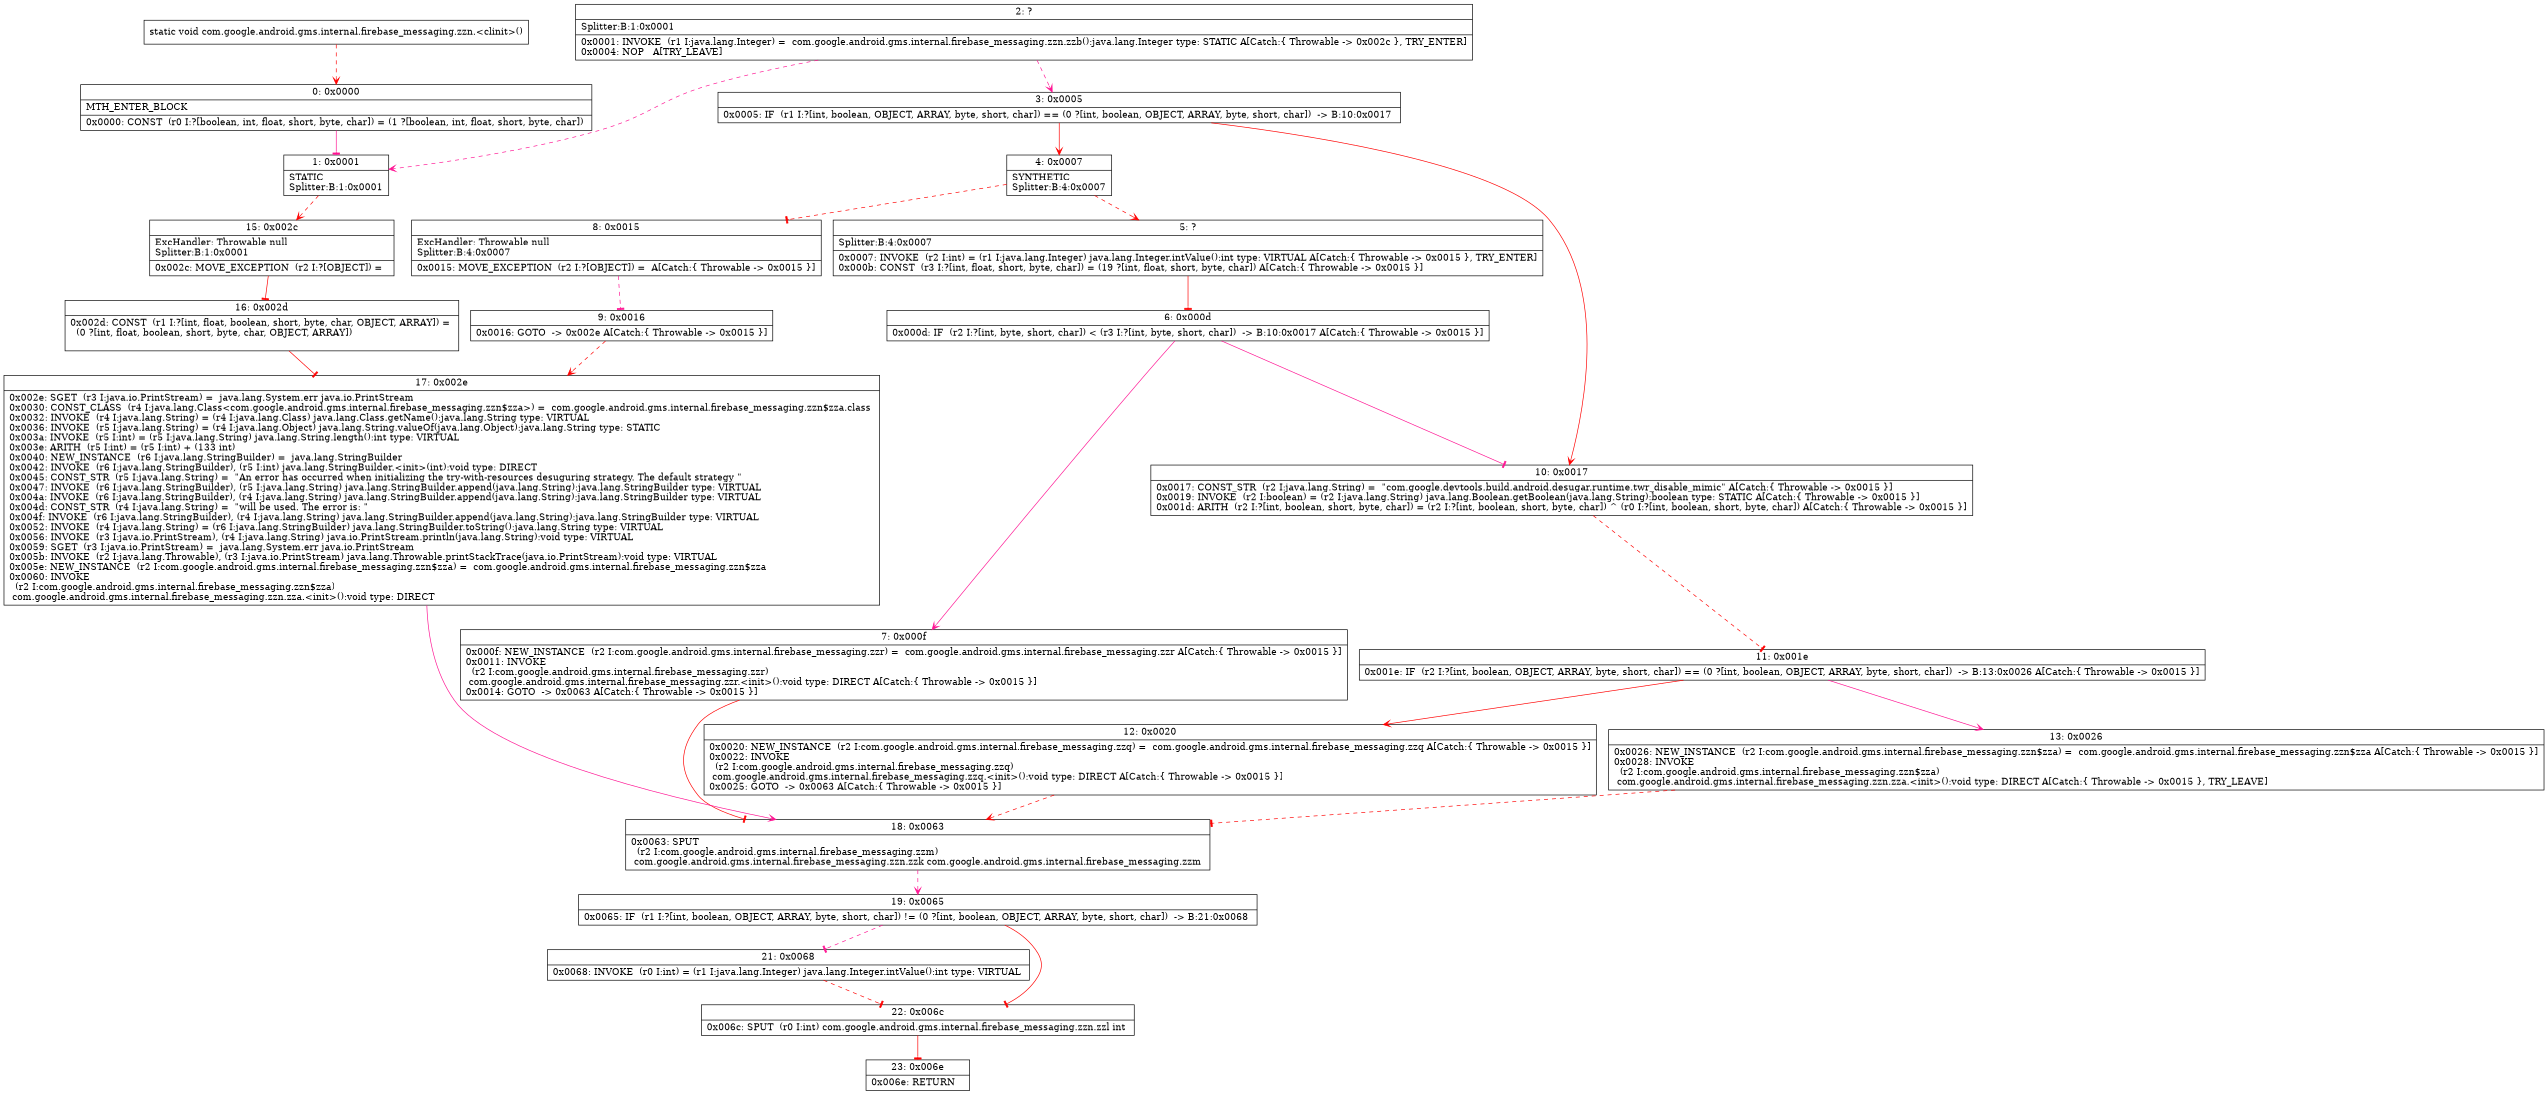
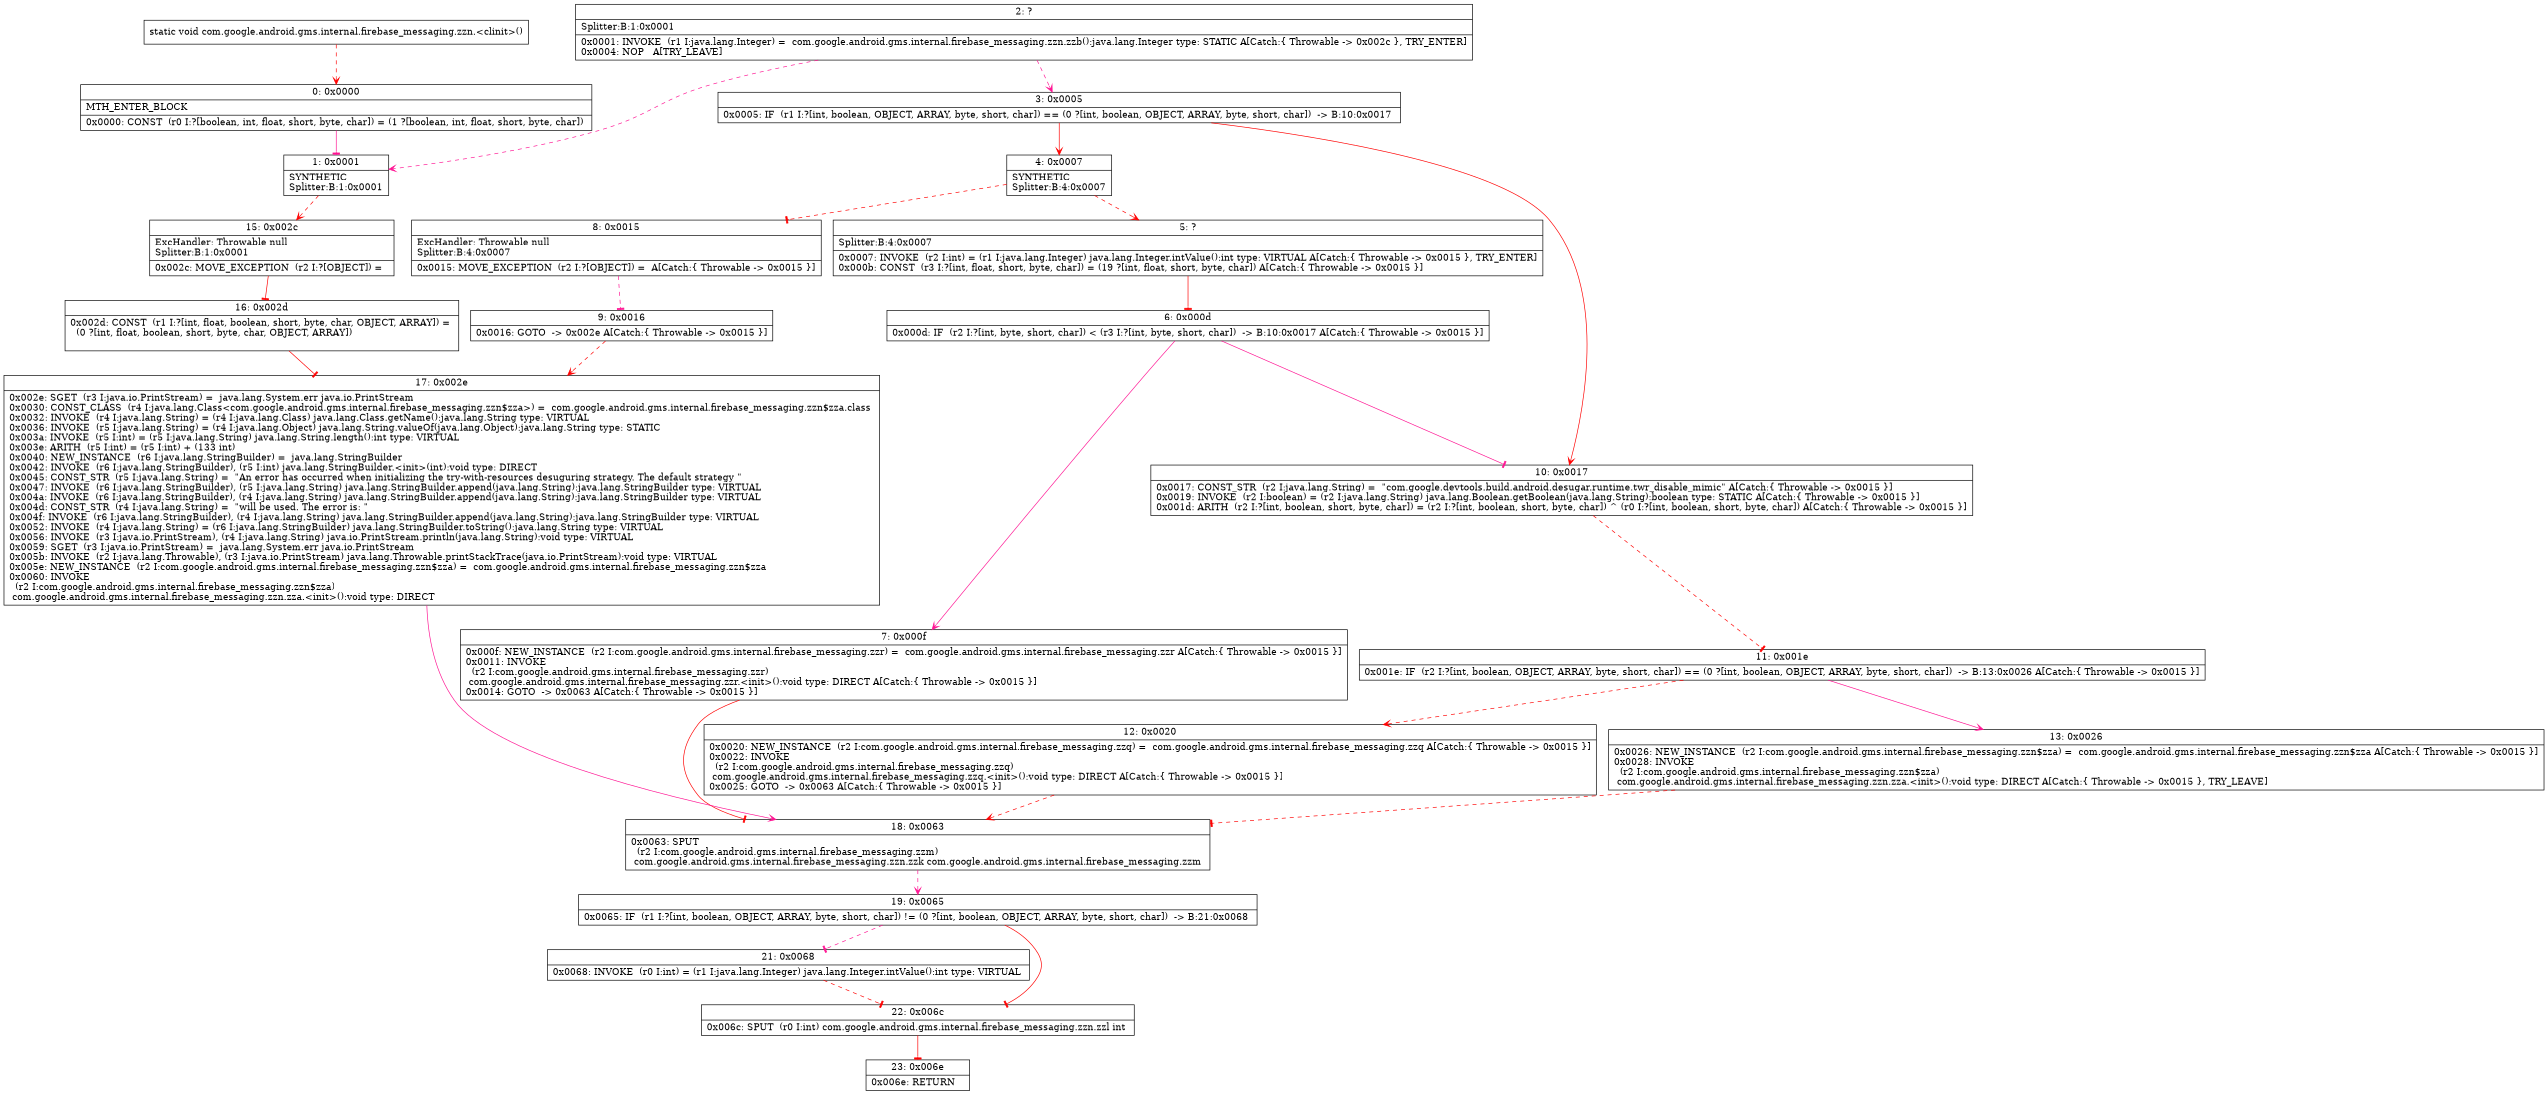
(306, 178) -> (318, 178)
(1537, 702) -> (1537, 702)
